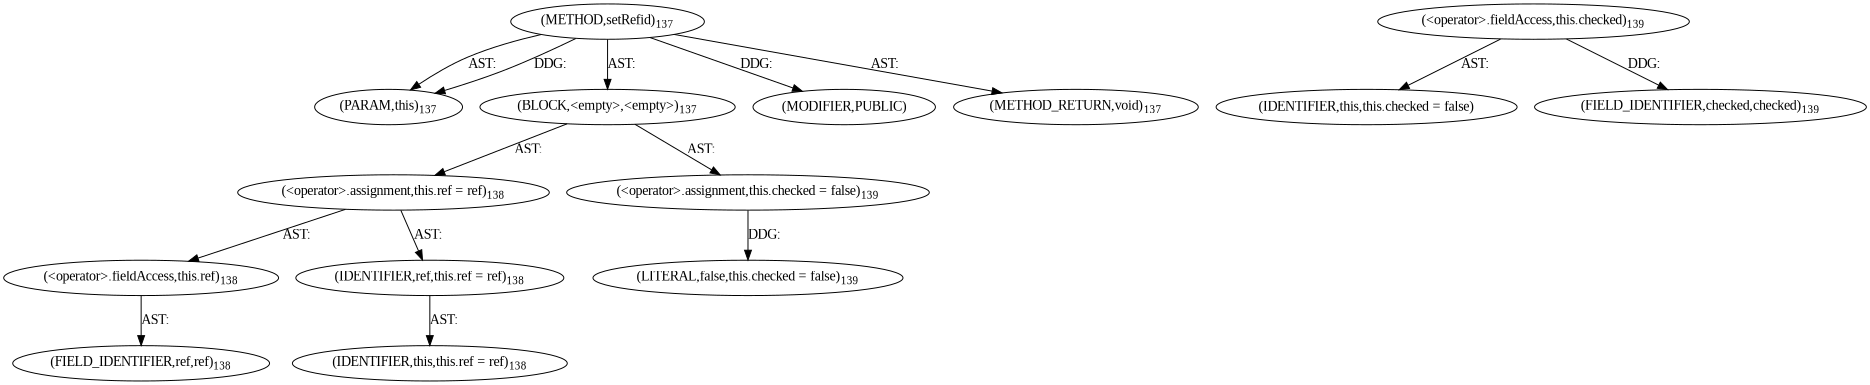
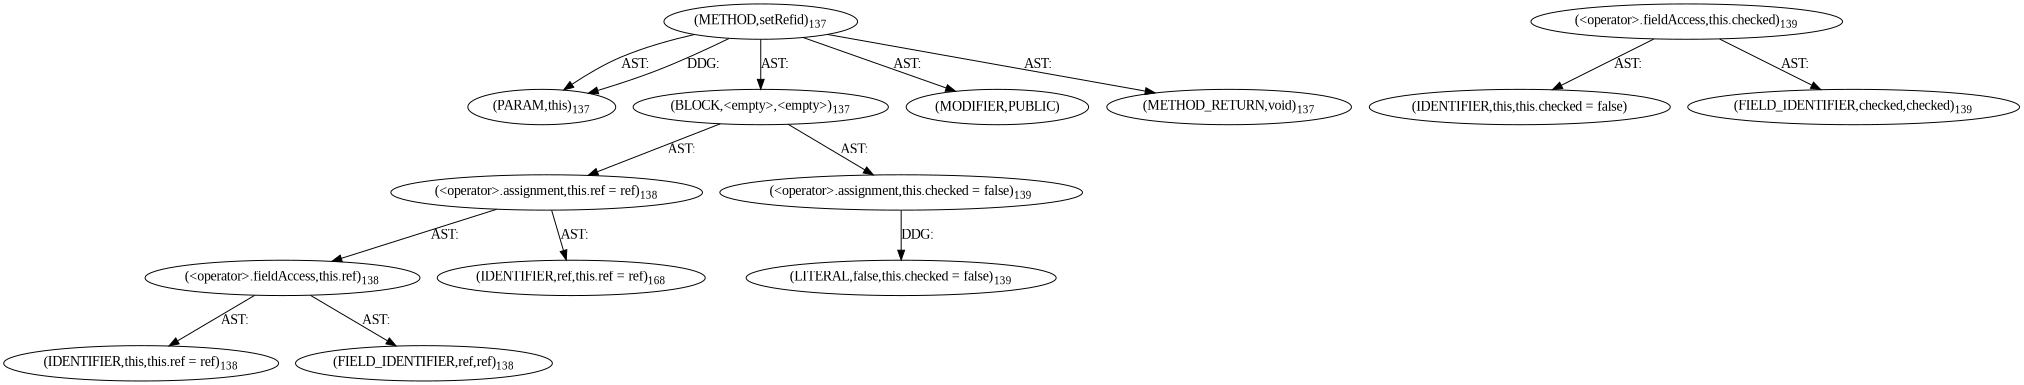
(758, 64) -> (910, 64)
(1646, 64) -> (1797, 64)
(516, 276) -> (657, 276)
(430, 316) -> (216, 318)
